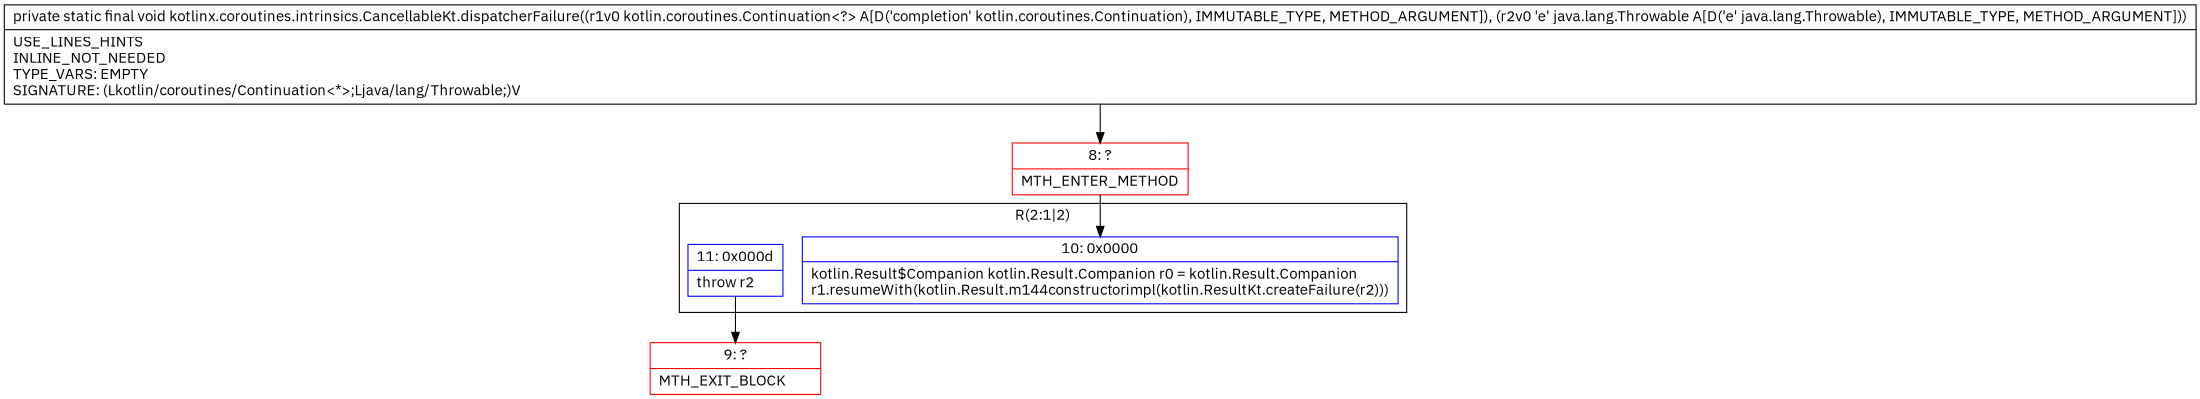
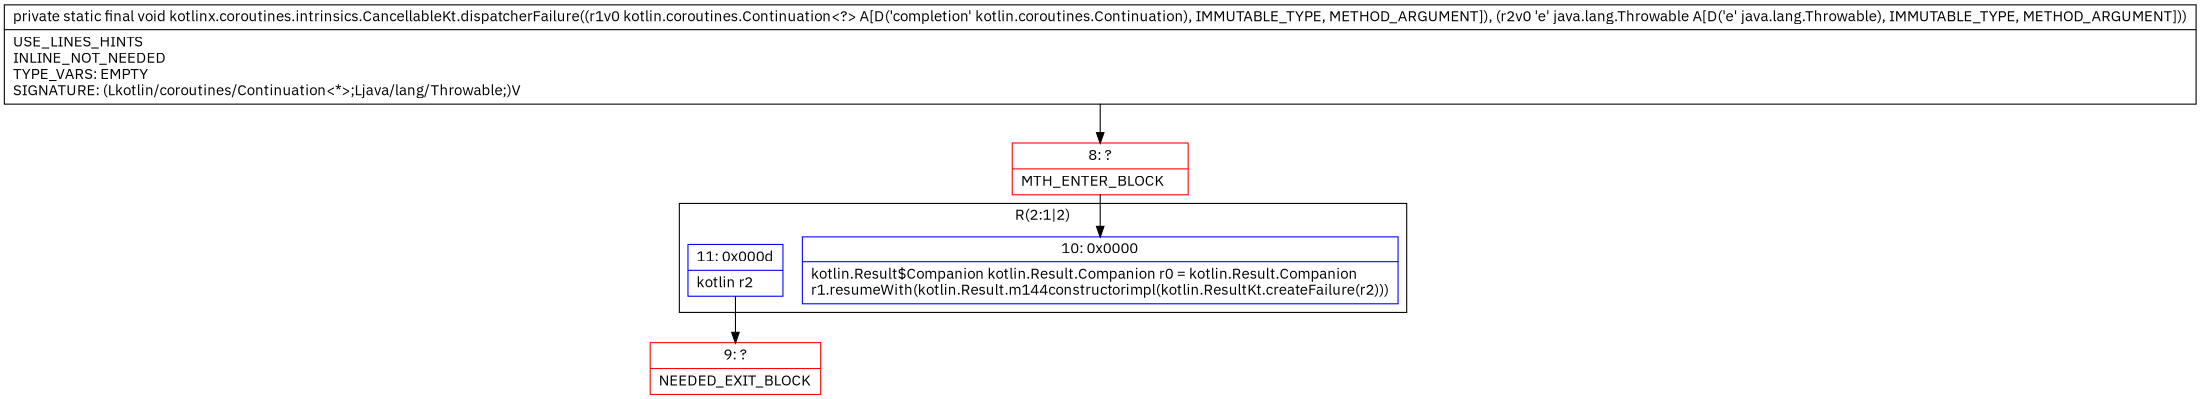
(1100, 181) -> (1093, 181)
(726, 283) -> (725, 283)
(723, 381) -> (735, 381)
